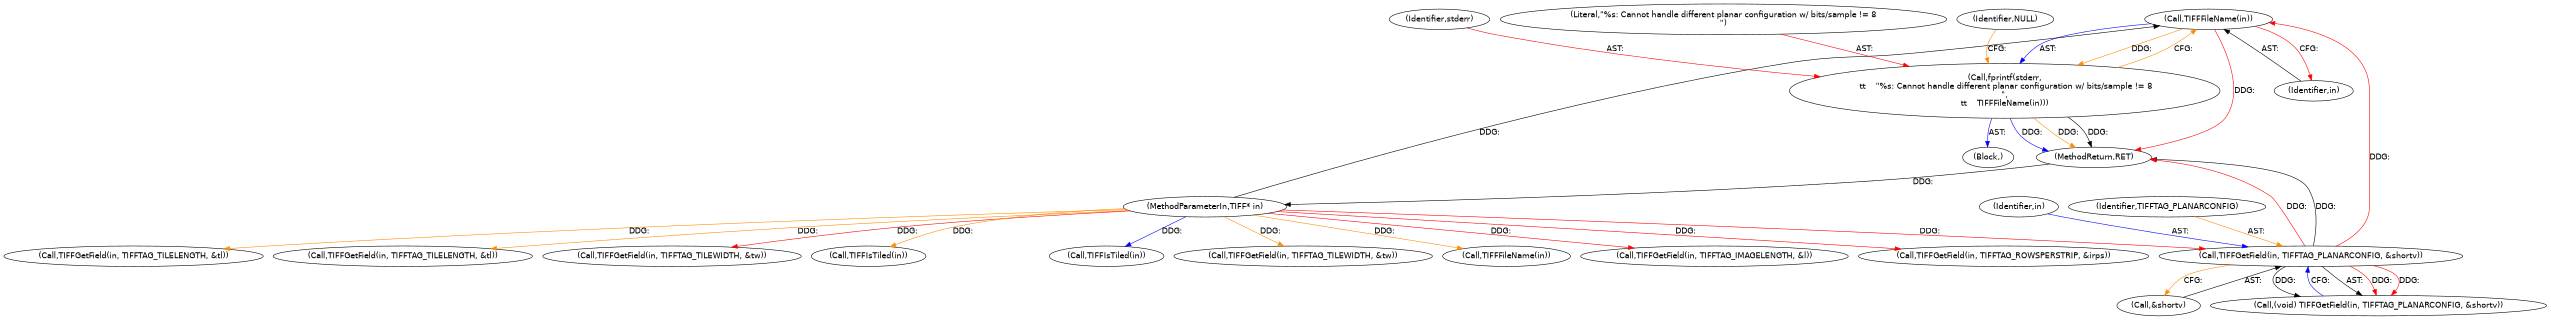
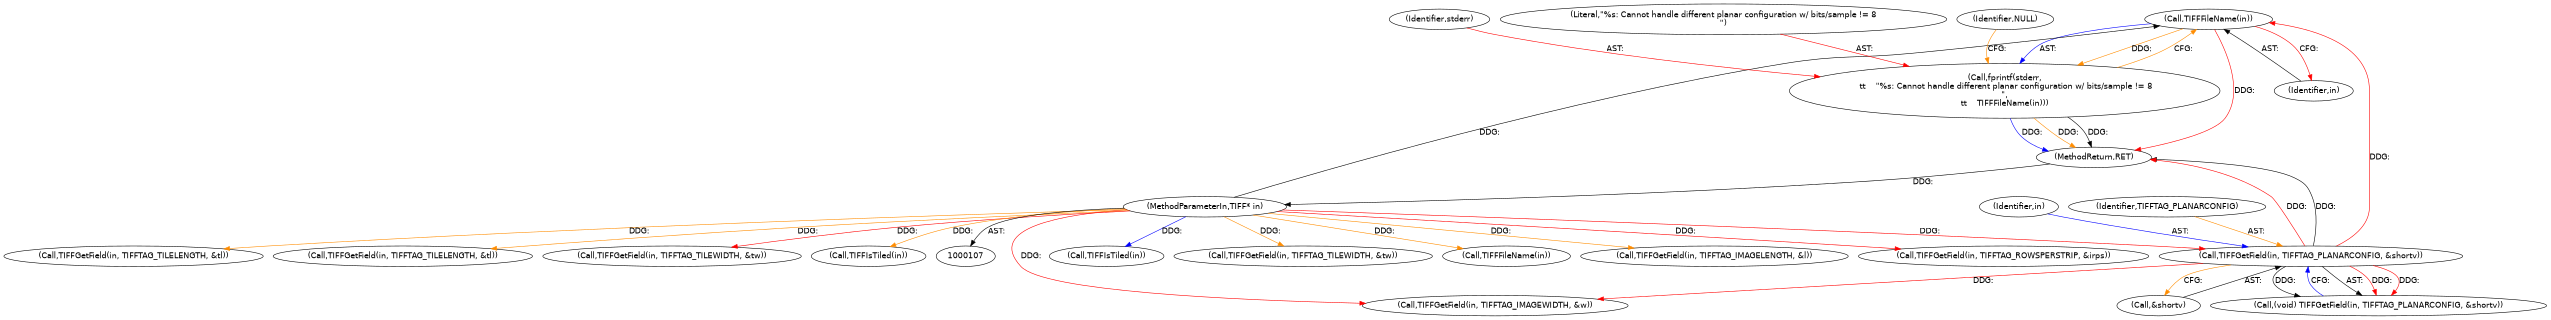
(1988, 157) -> none
(1448, 230) -> (1448, 230)
none -> (966, 256)
none -> (1495, 306)
